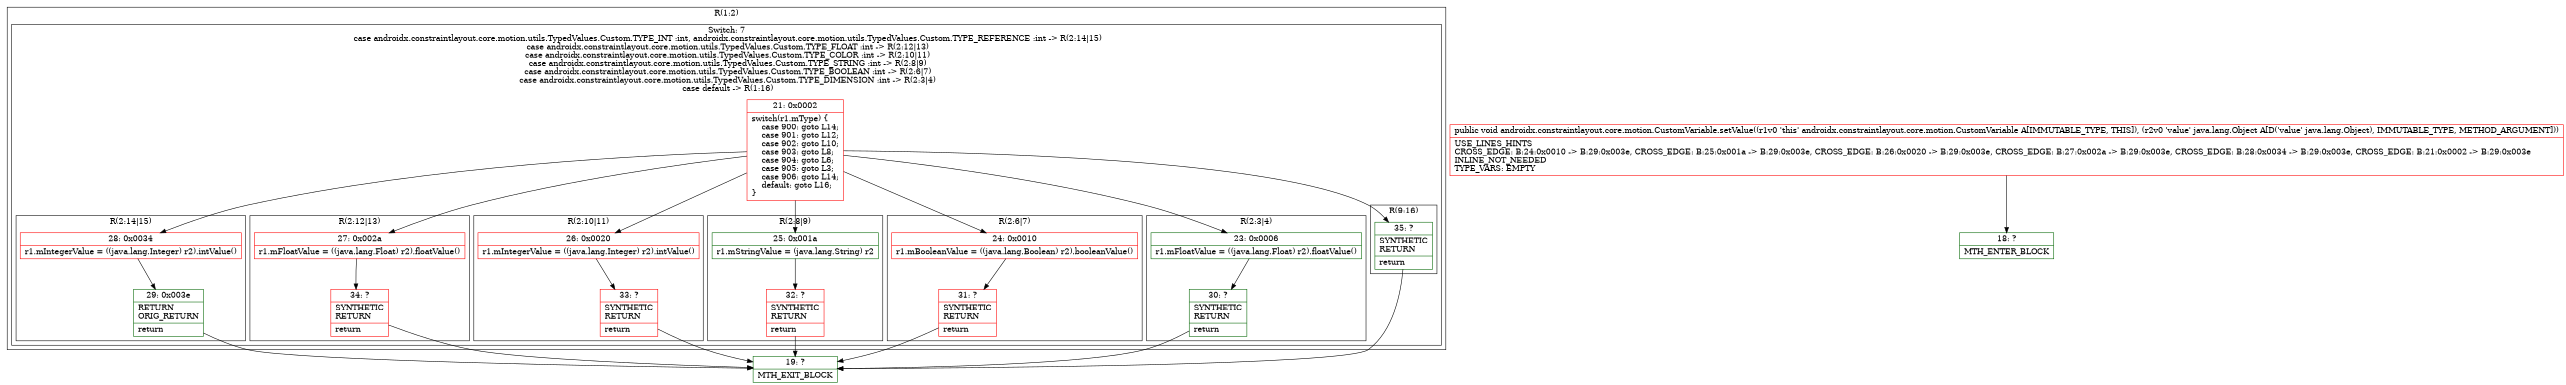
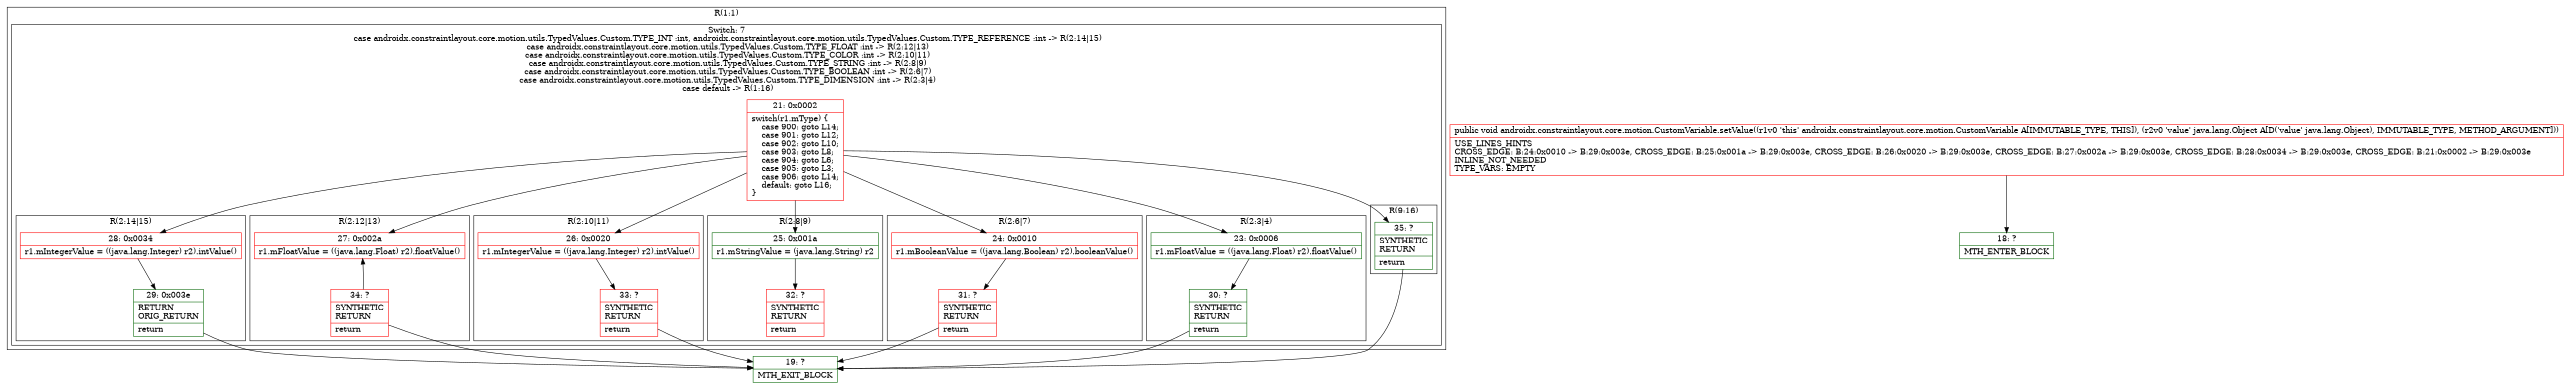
(727, 14) -> (727, 14)
(356, 271) -> (363, 277)
(795, 344) -> none
